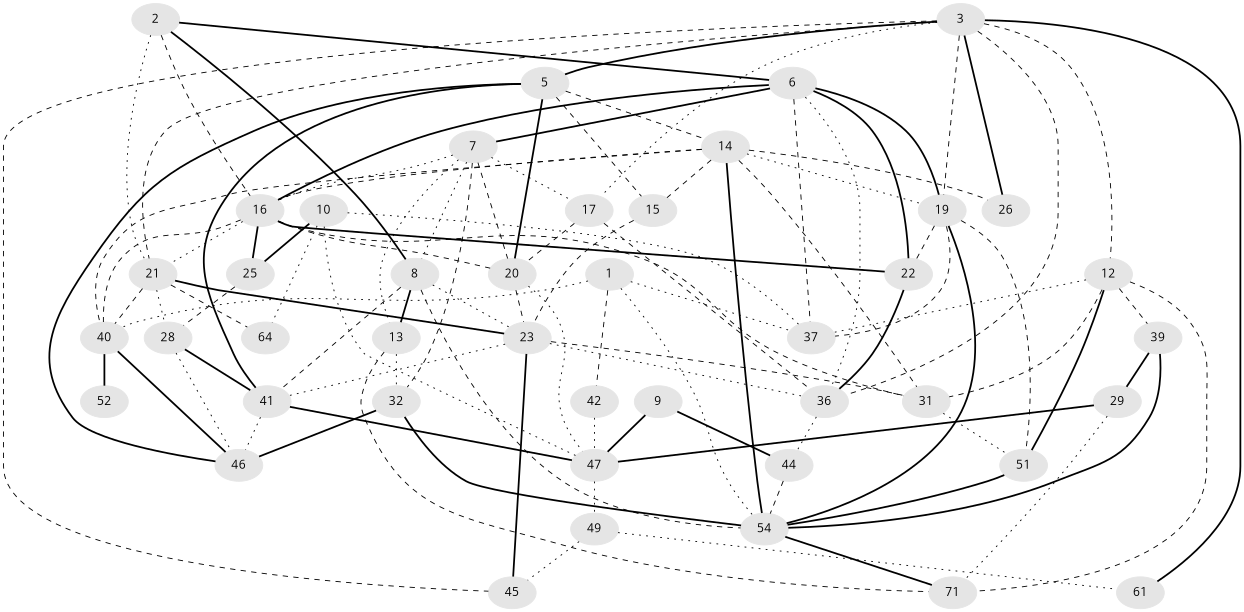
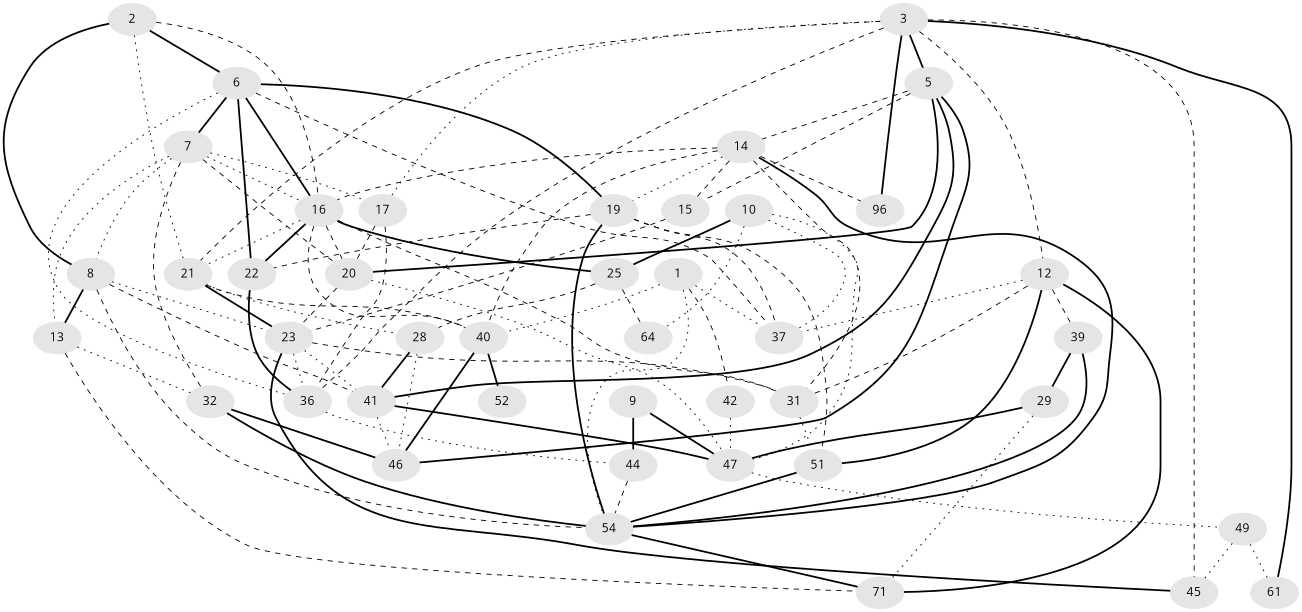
(952, 115) -> none
(1006, 211) -> (880, 211)
(201, 302) -> (631, 306)
(1200, 498) -> (1149, 509)
